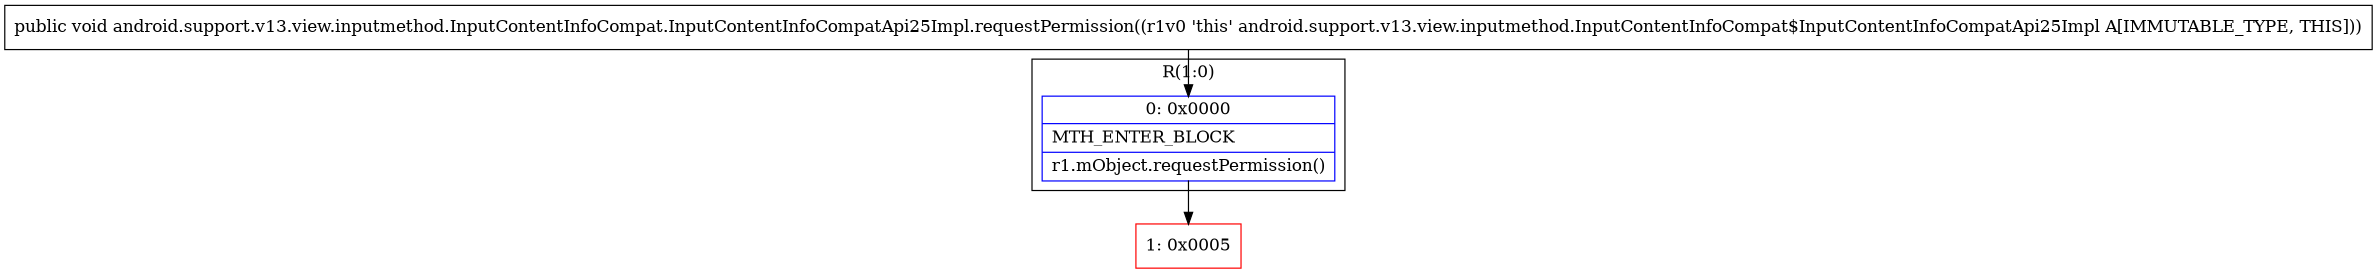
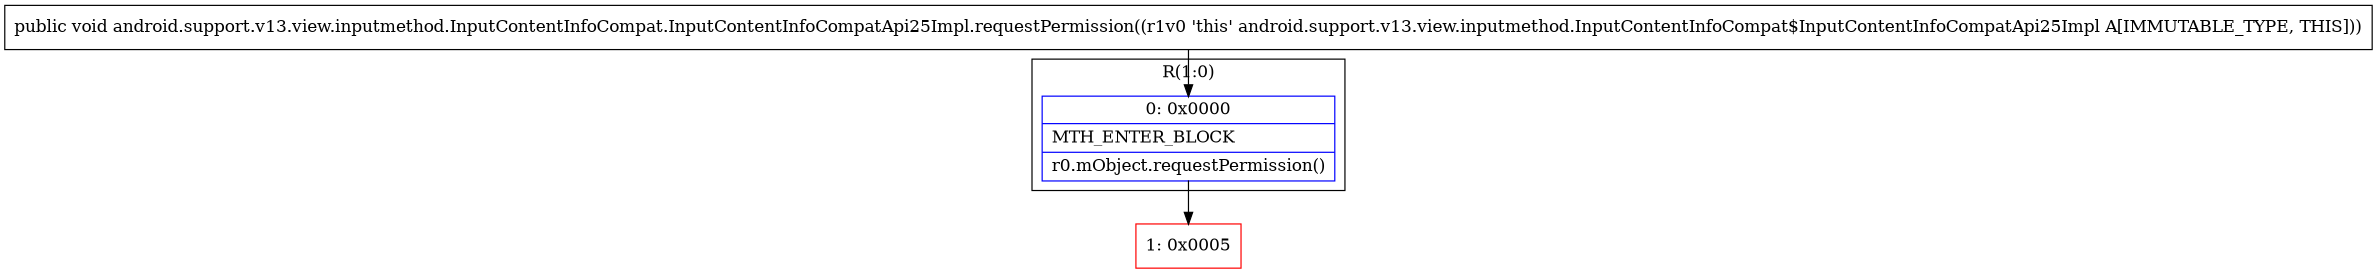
(1188, 166) -> (1188, 166)
